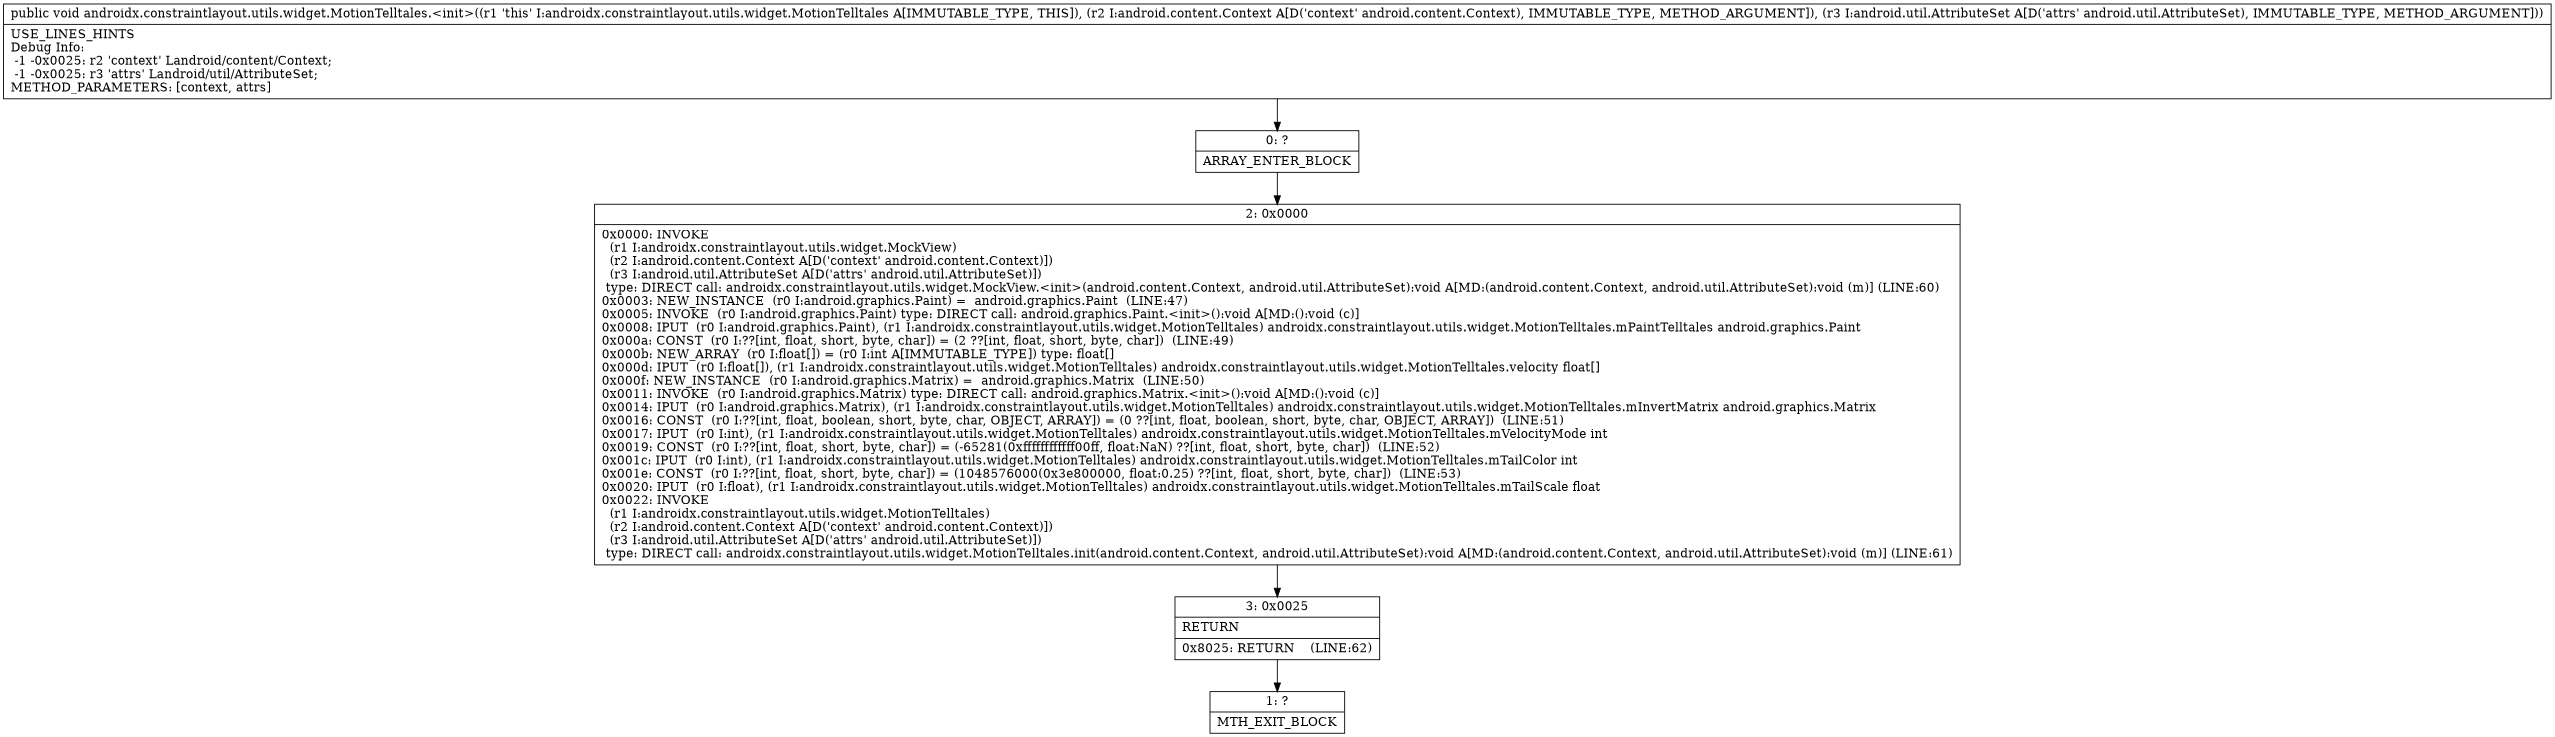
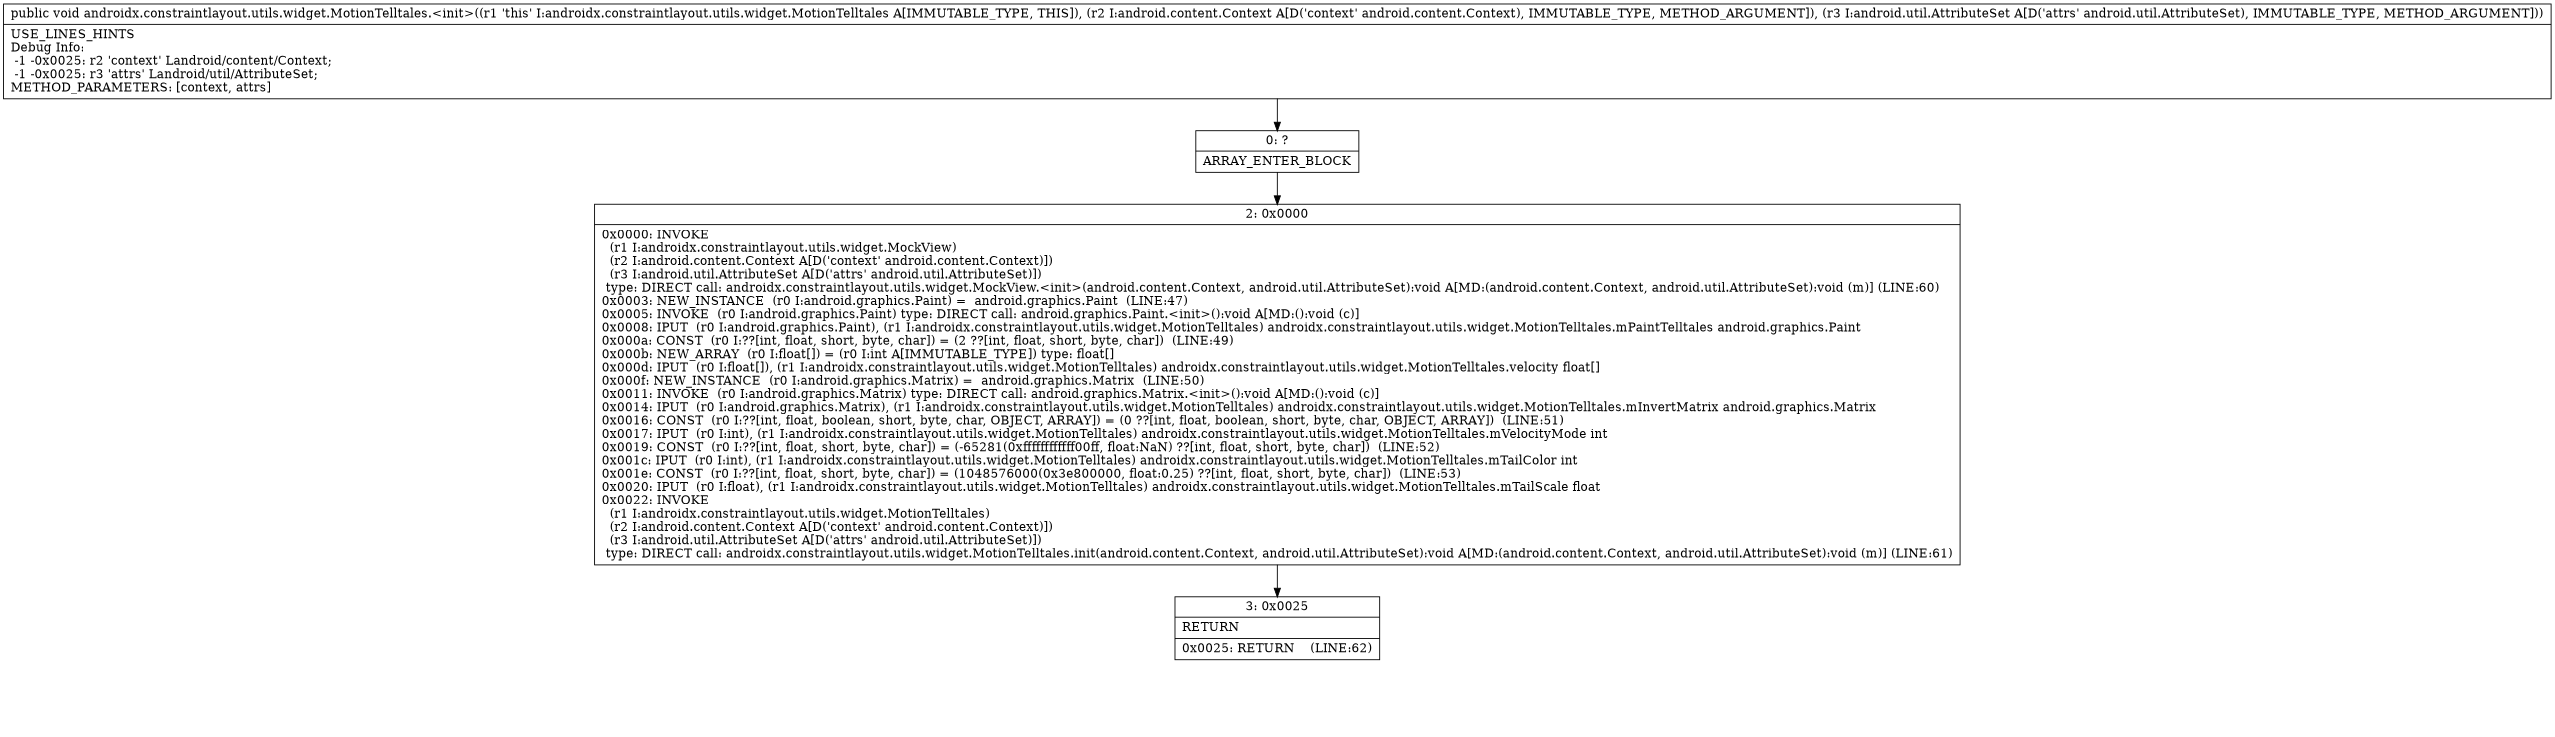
(1277, 649) -> (1277, 649)
(1277, 712) -> none
